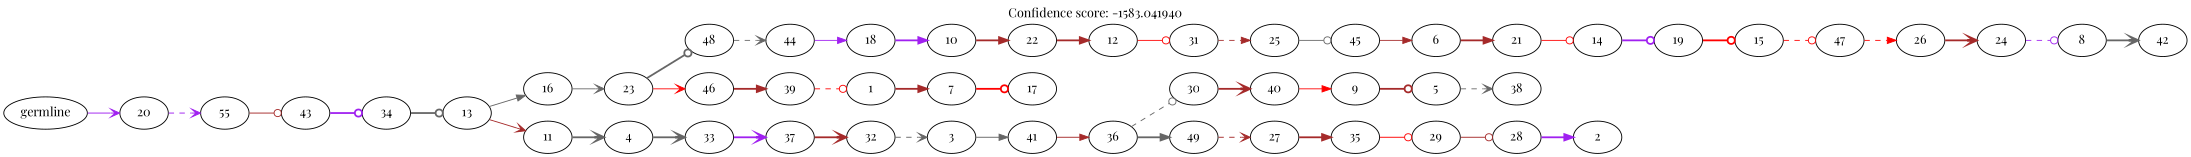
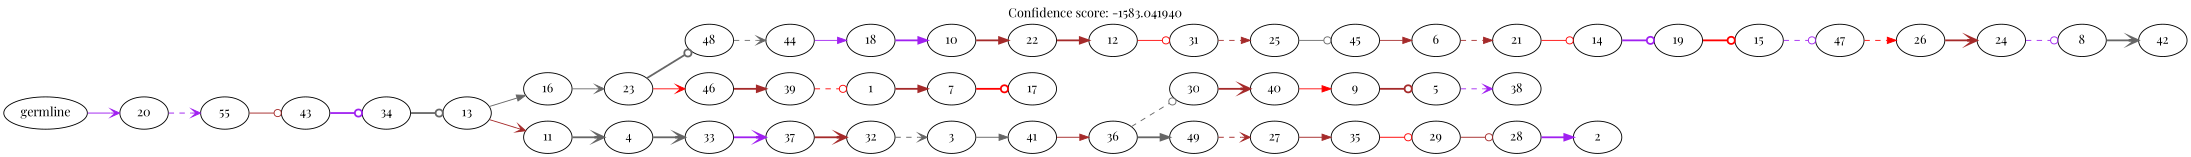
(1472, 40) -> (1472, 40)
(1796, 40) -> (1796, 40)
(1472, 89) -> (1472, 89)
(1311, 137) -> (1311, 137)
